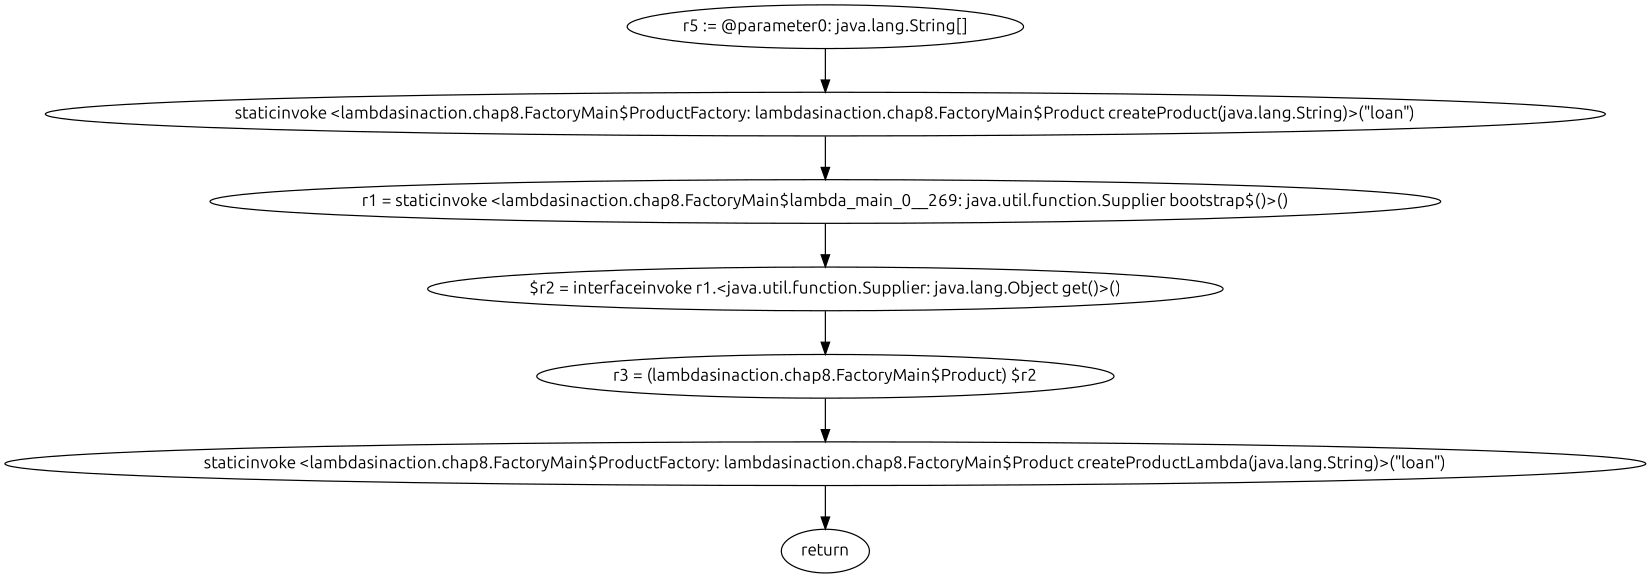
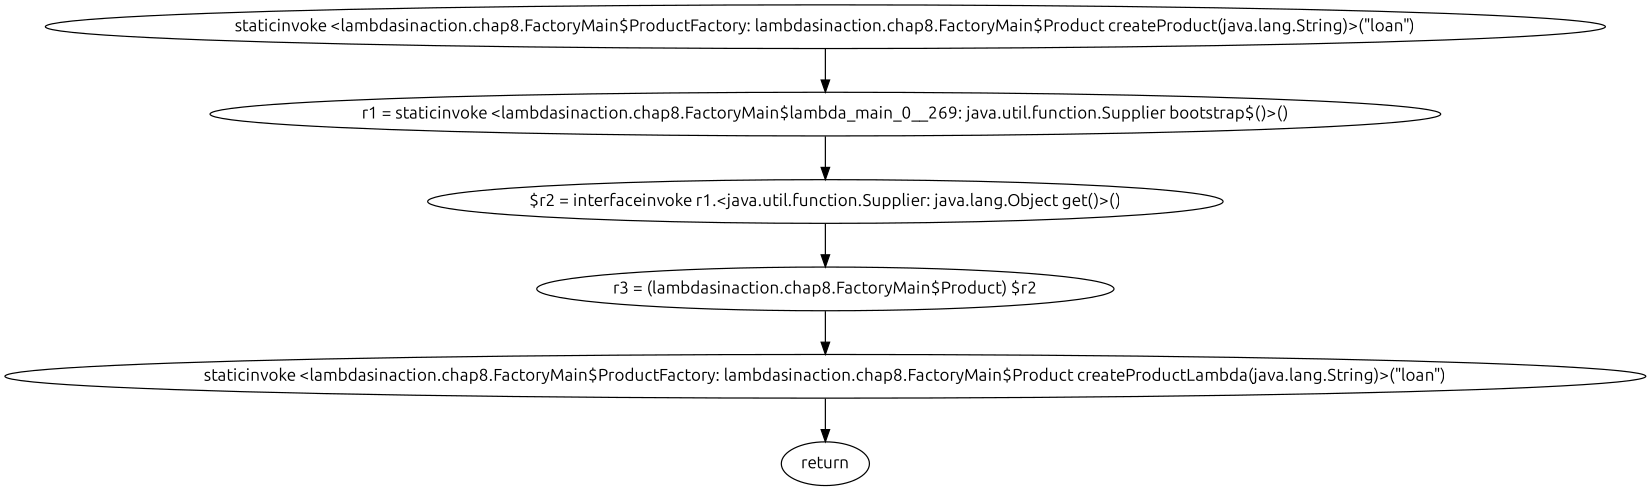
(825, 27) -> none
